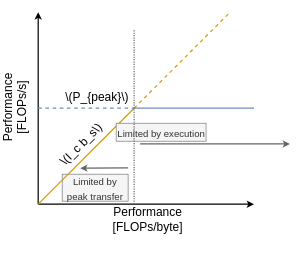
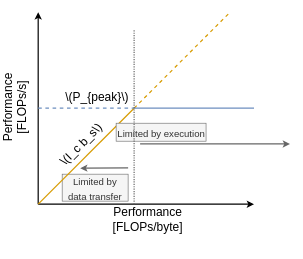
(95, 188) -> (95, 188)
